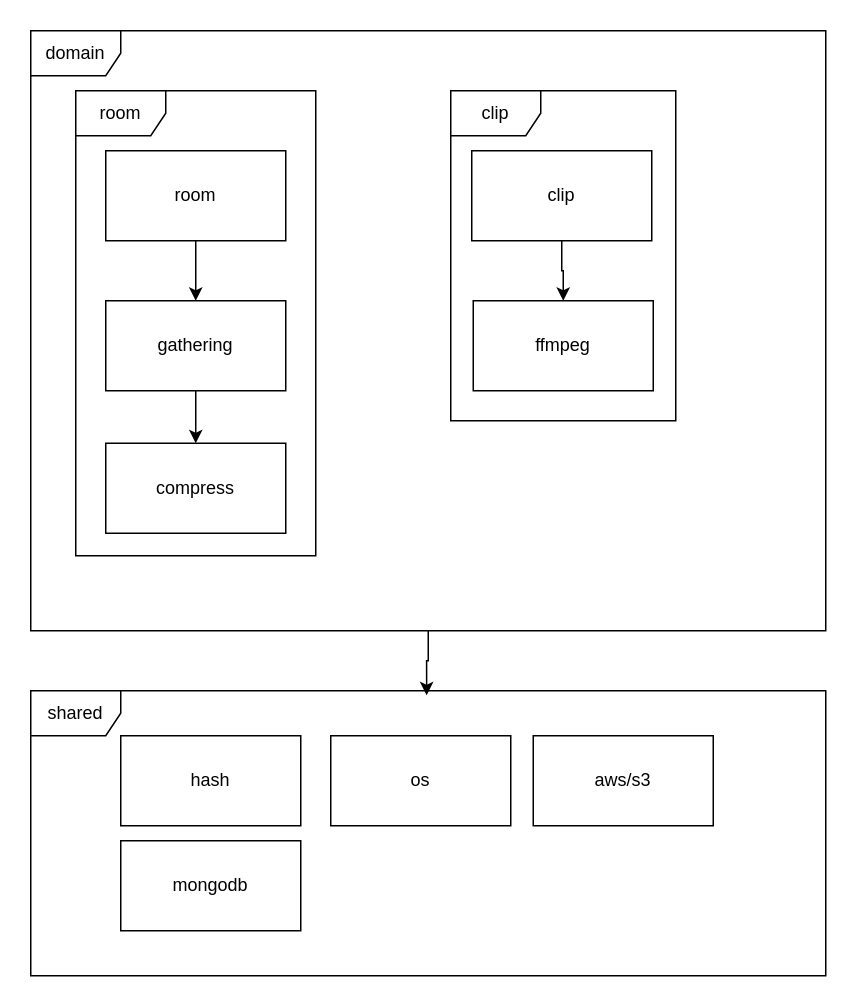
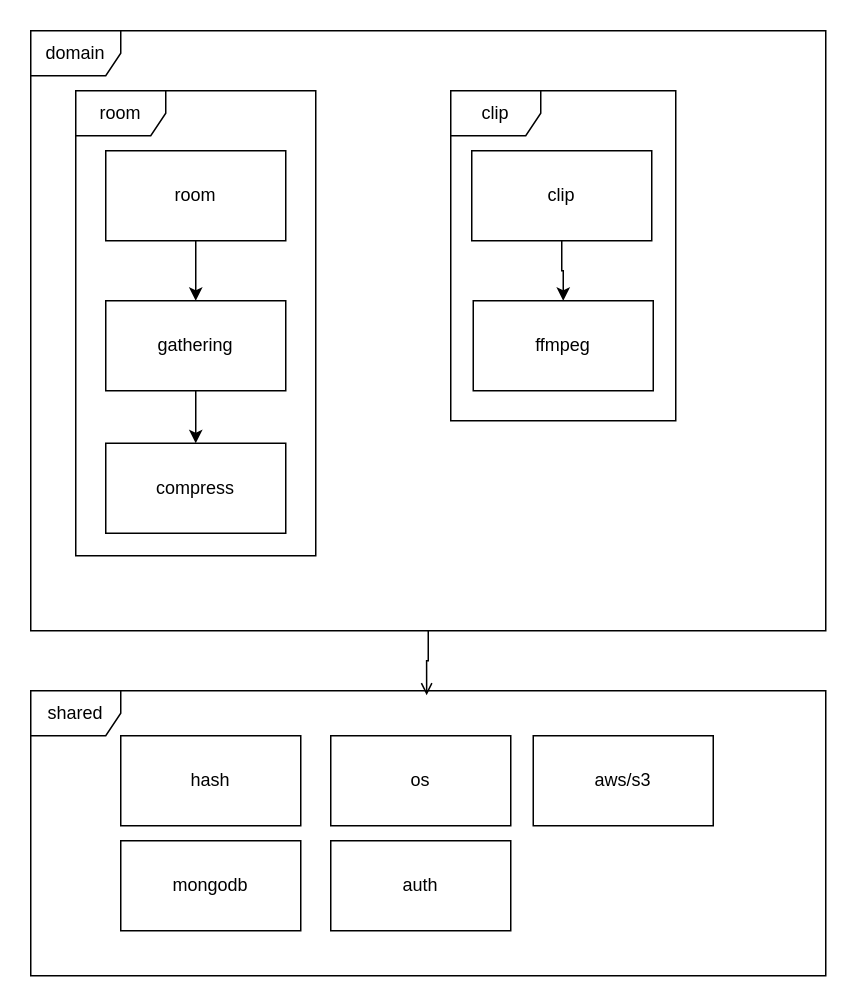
(427, 683) -> (427, 684)
none -> (421, 886)
